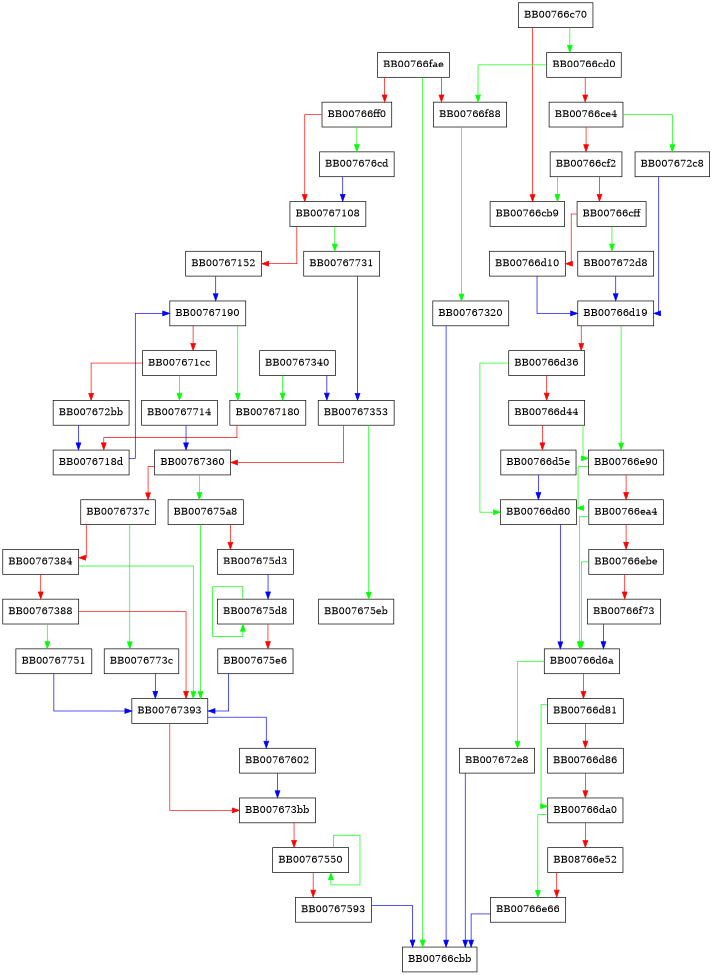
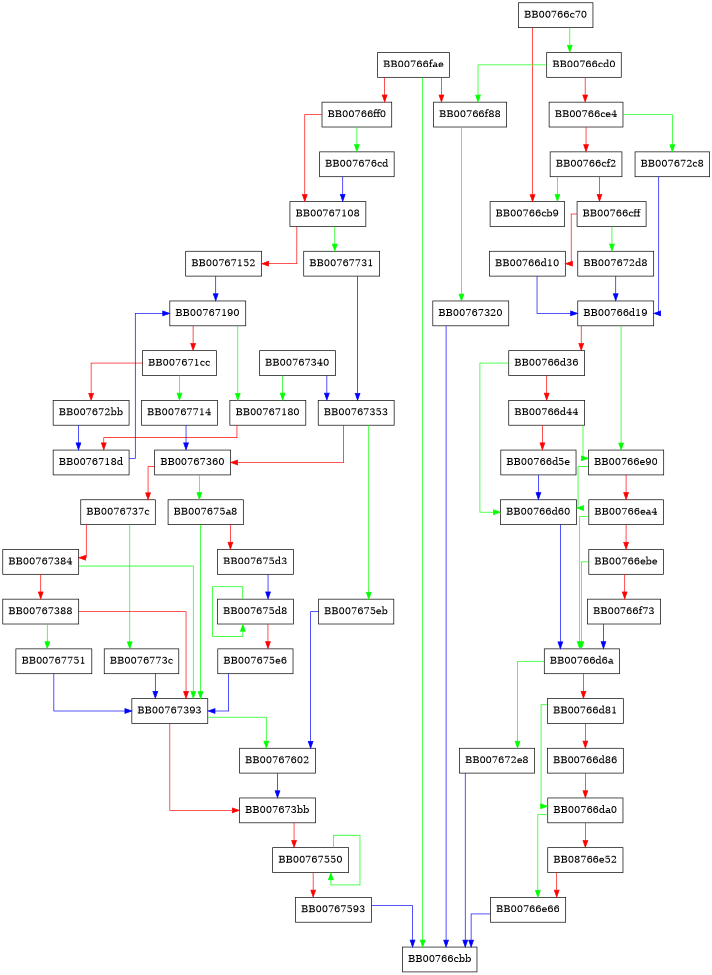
none -> (311, 672)
(249, 717) -> (249, 717)
